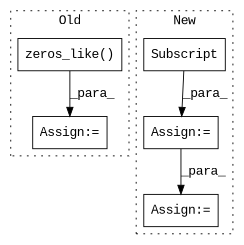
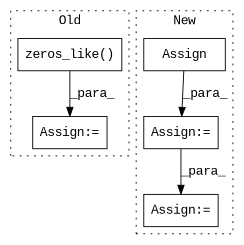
(185, 55) -> (185, 55)
